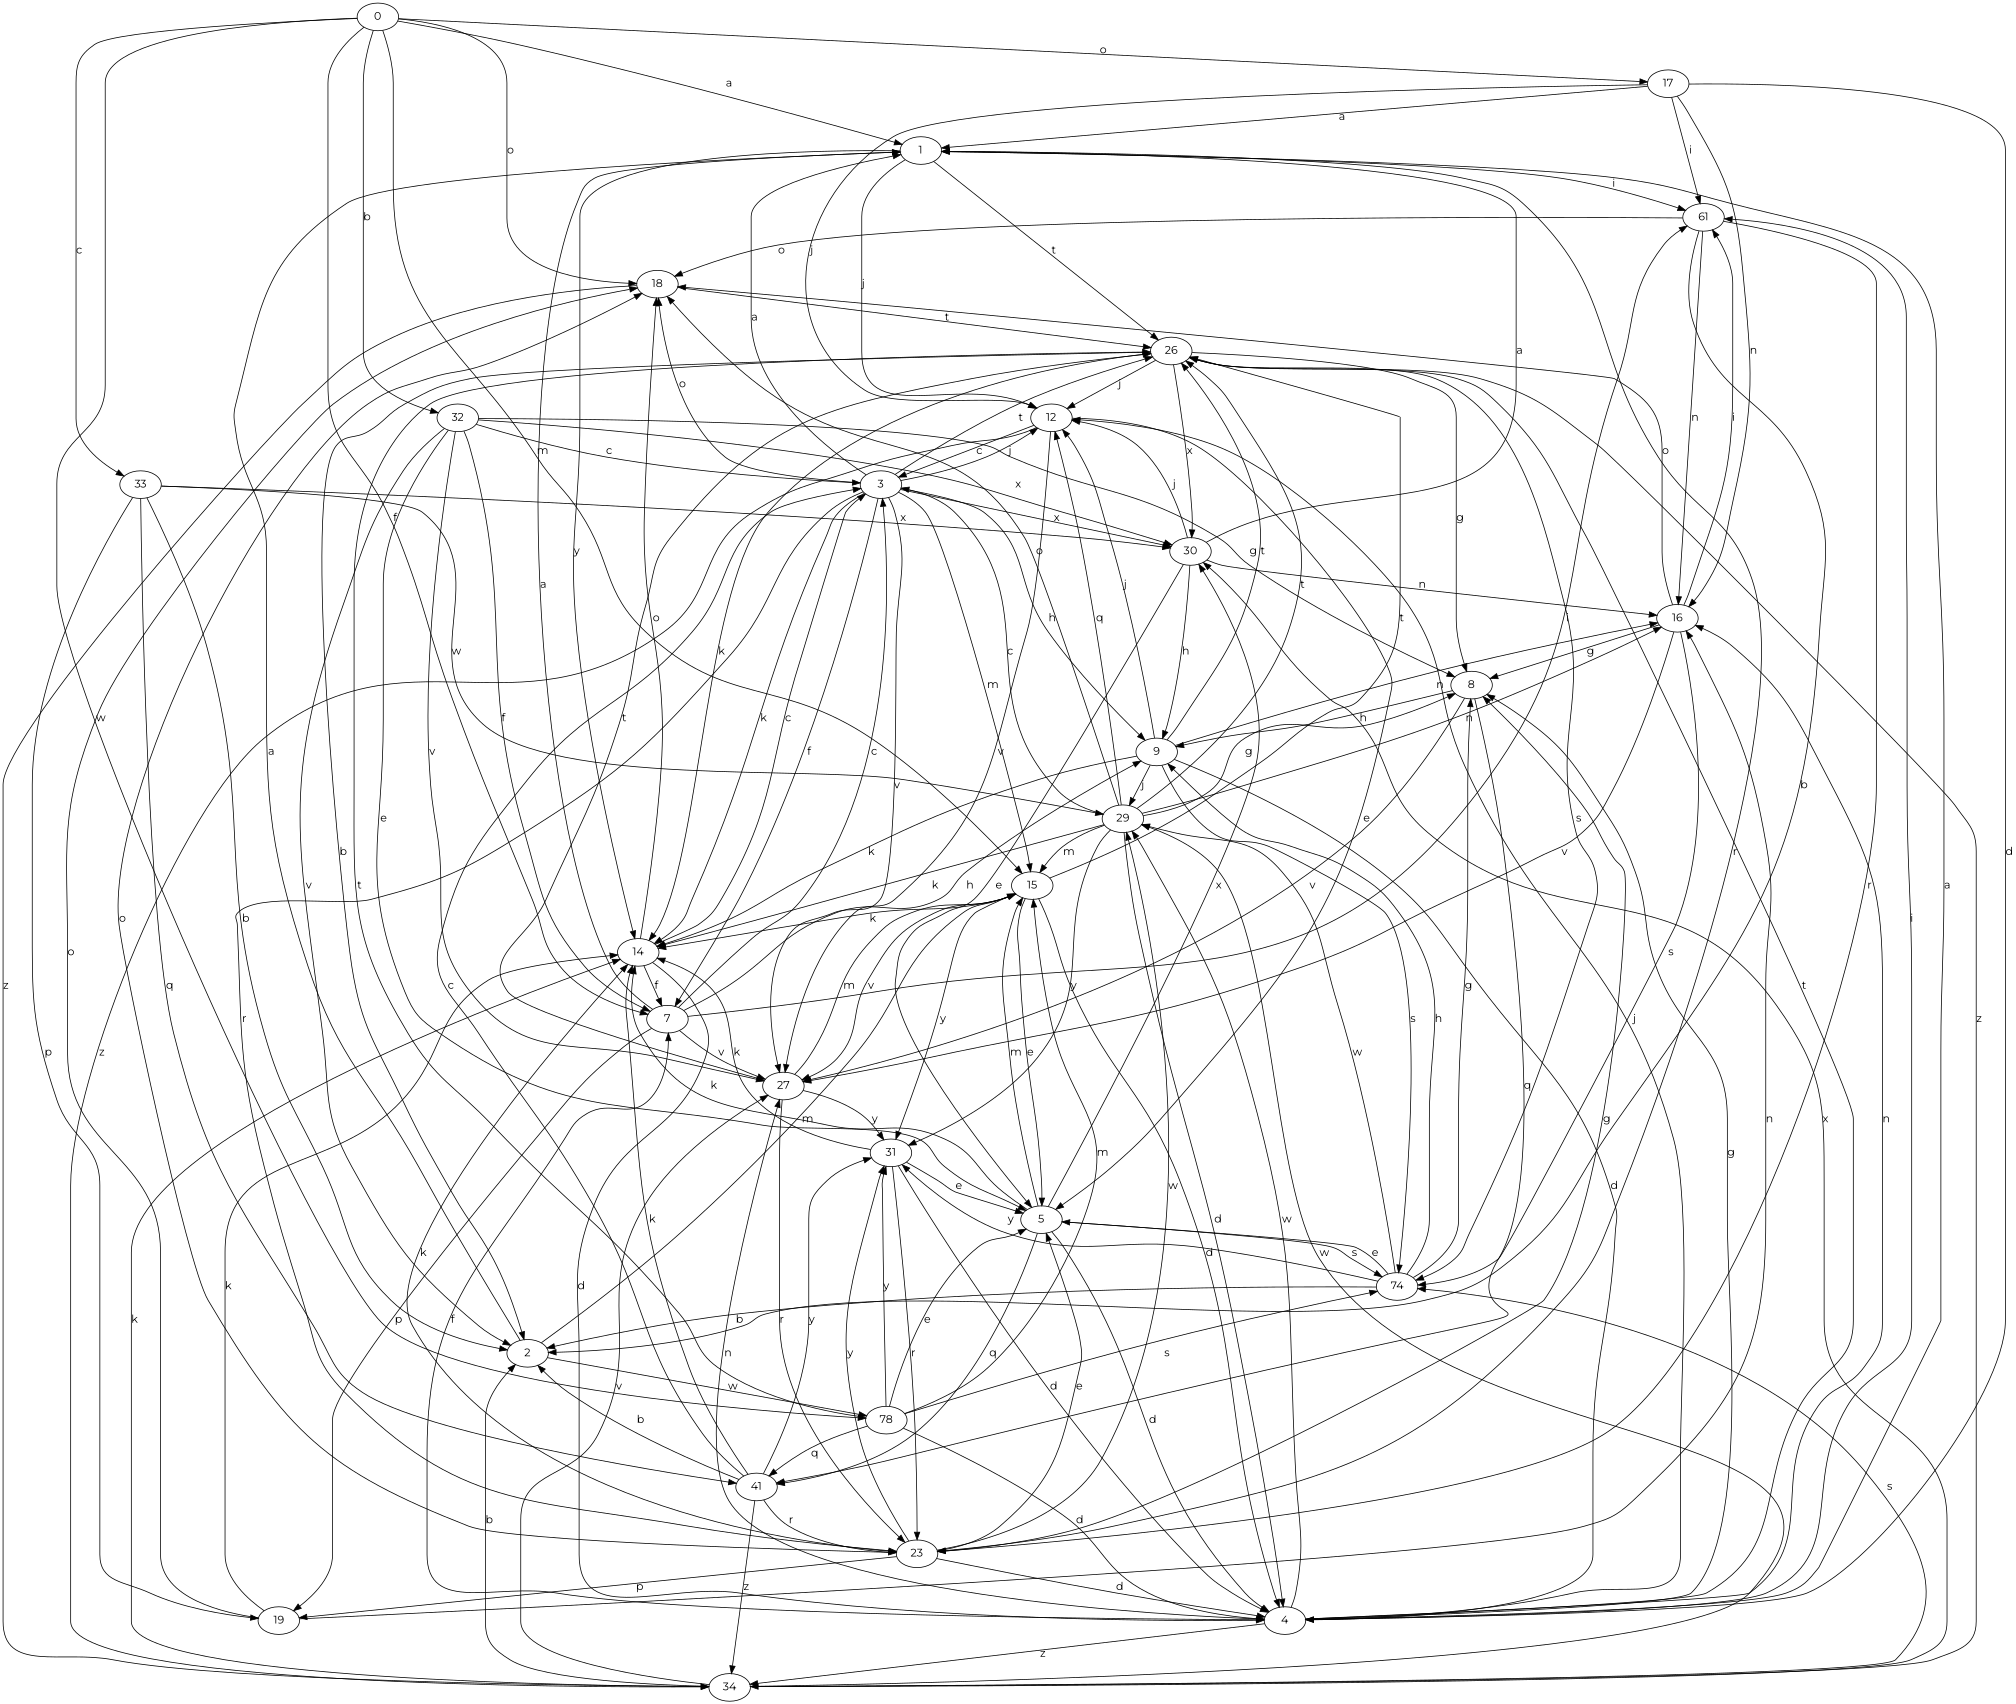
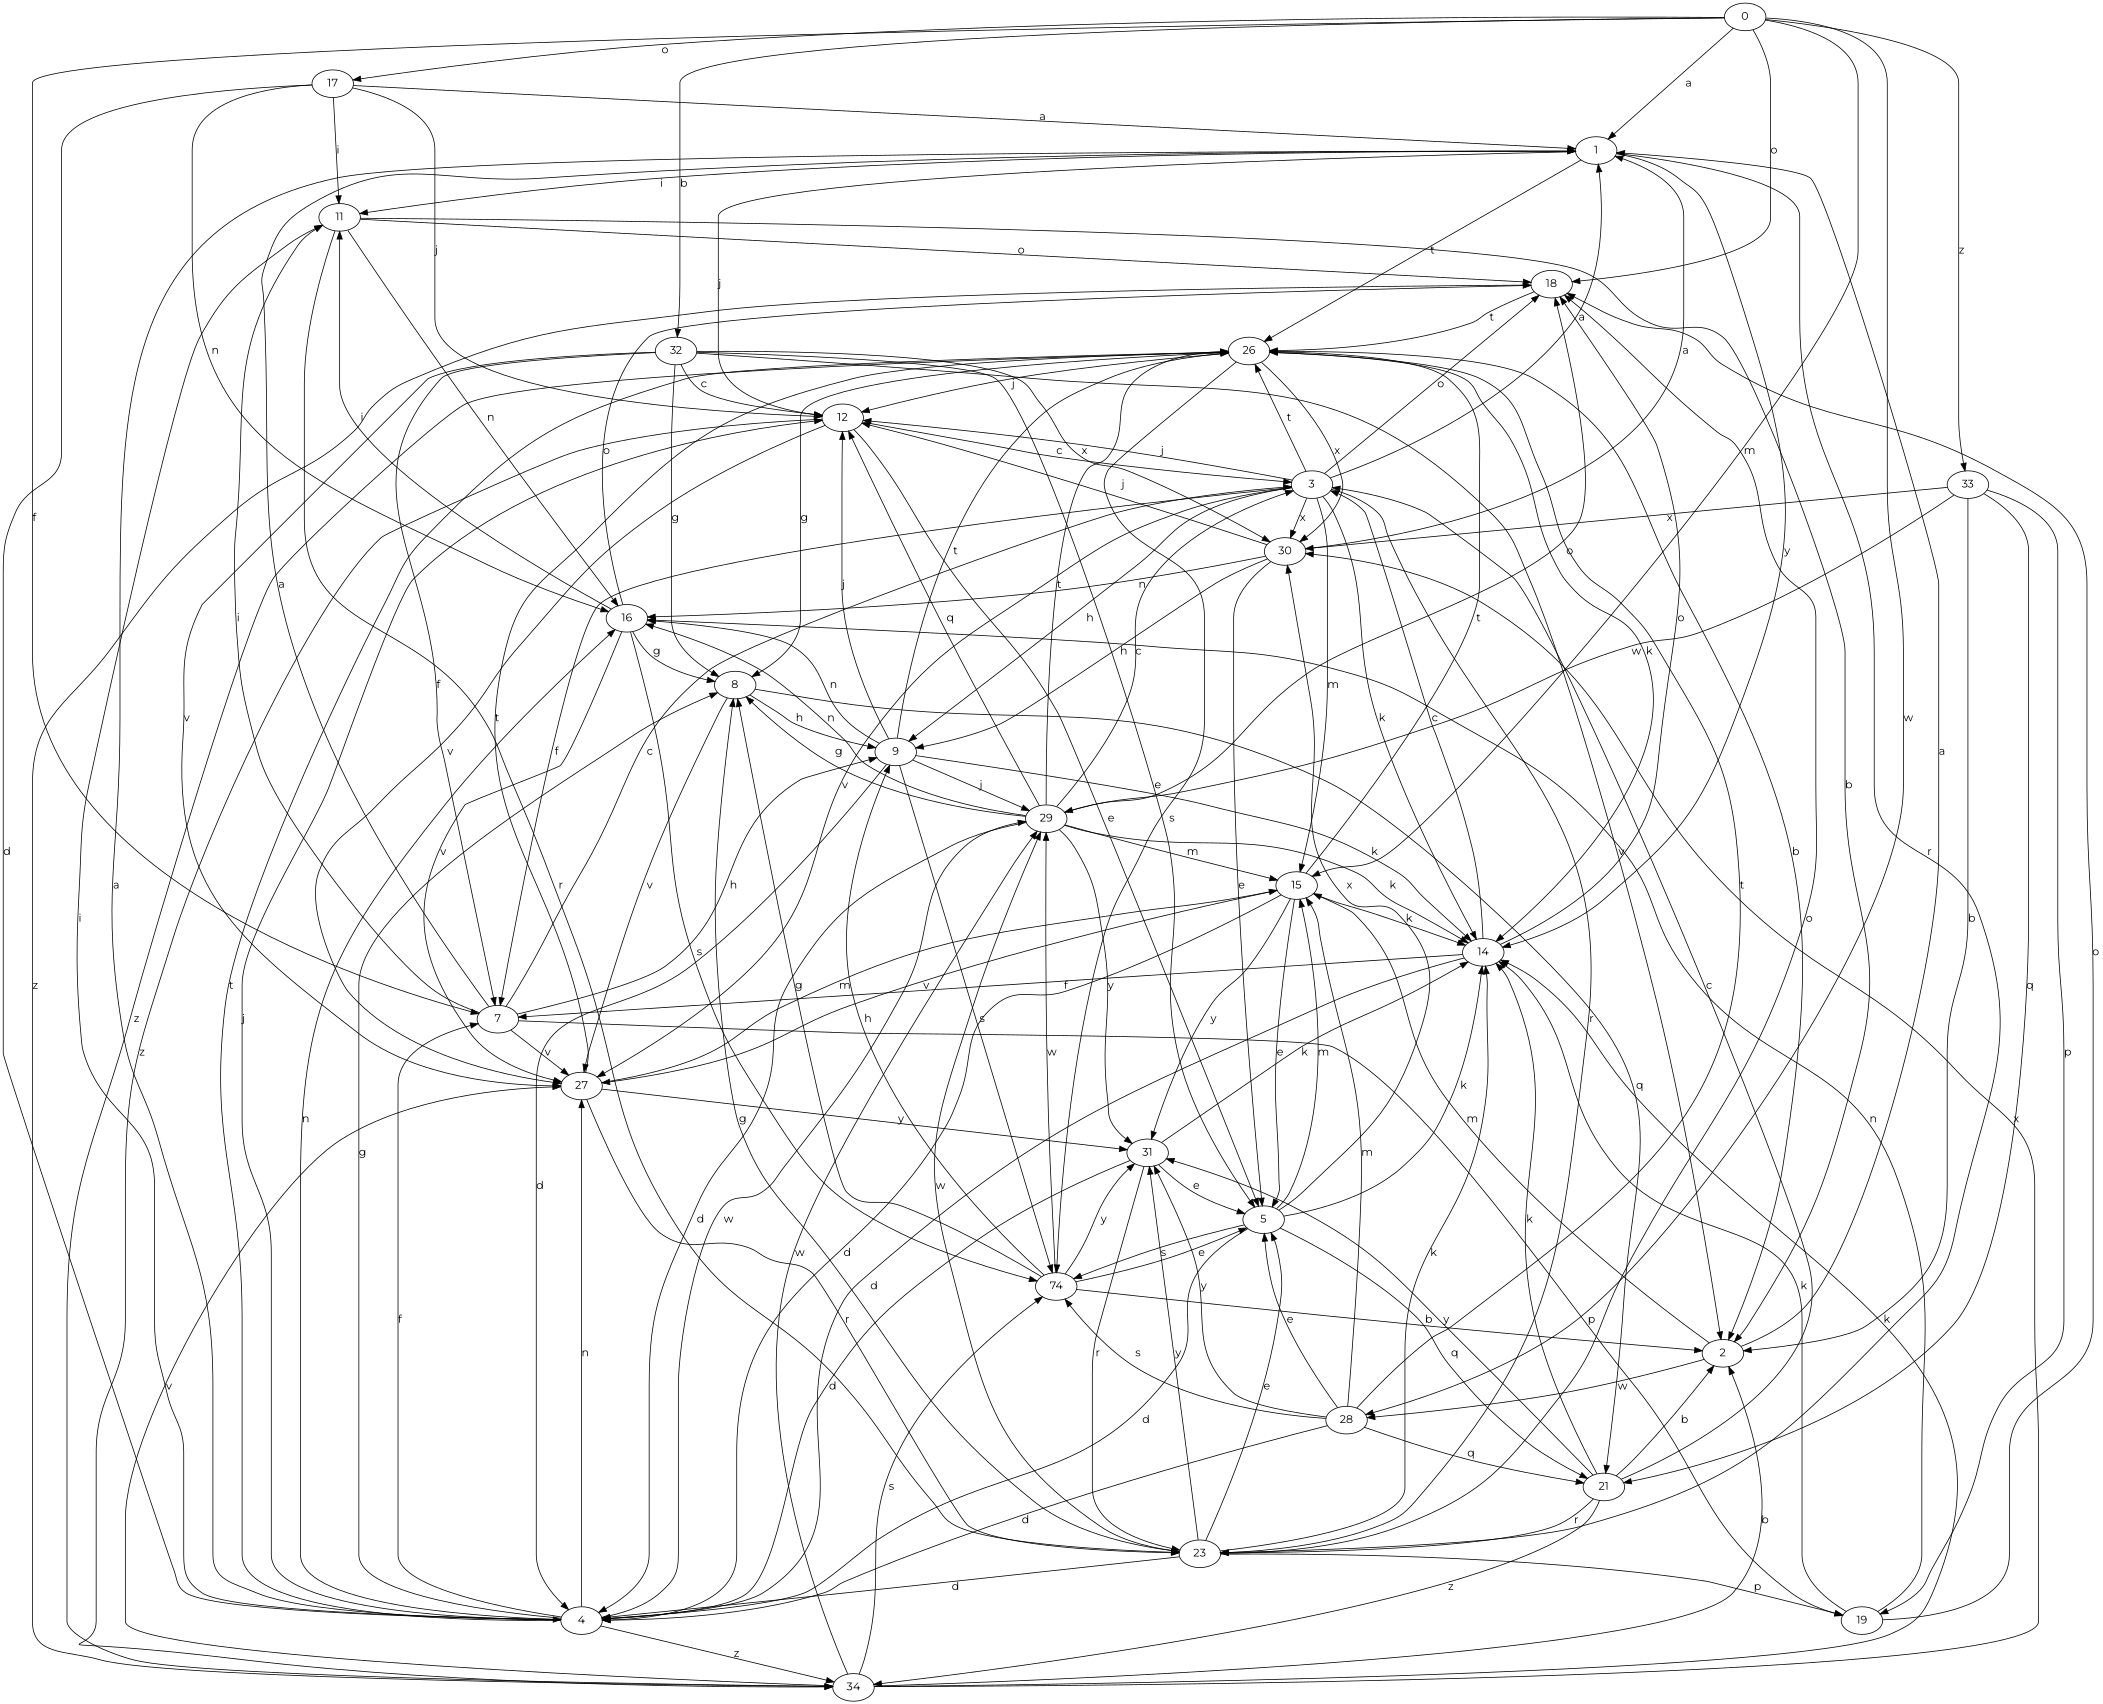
(1704, 217) -> (340, 217)
(79, 251) -> (1962, 251)
(662, 466) -> (740, 403)
(886, 1420) -> (1347, 1420)
(757, 1487) -> (1604, 1487)
